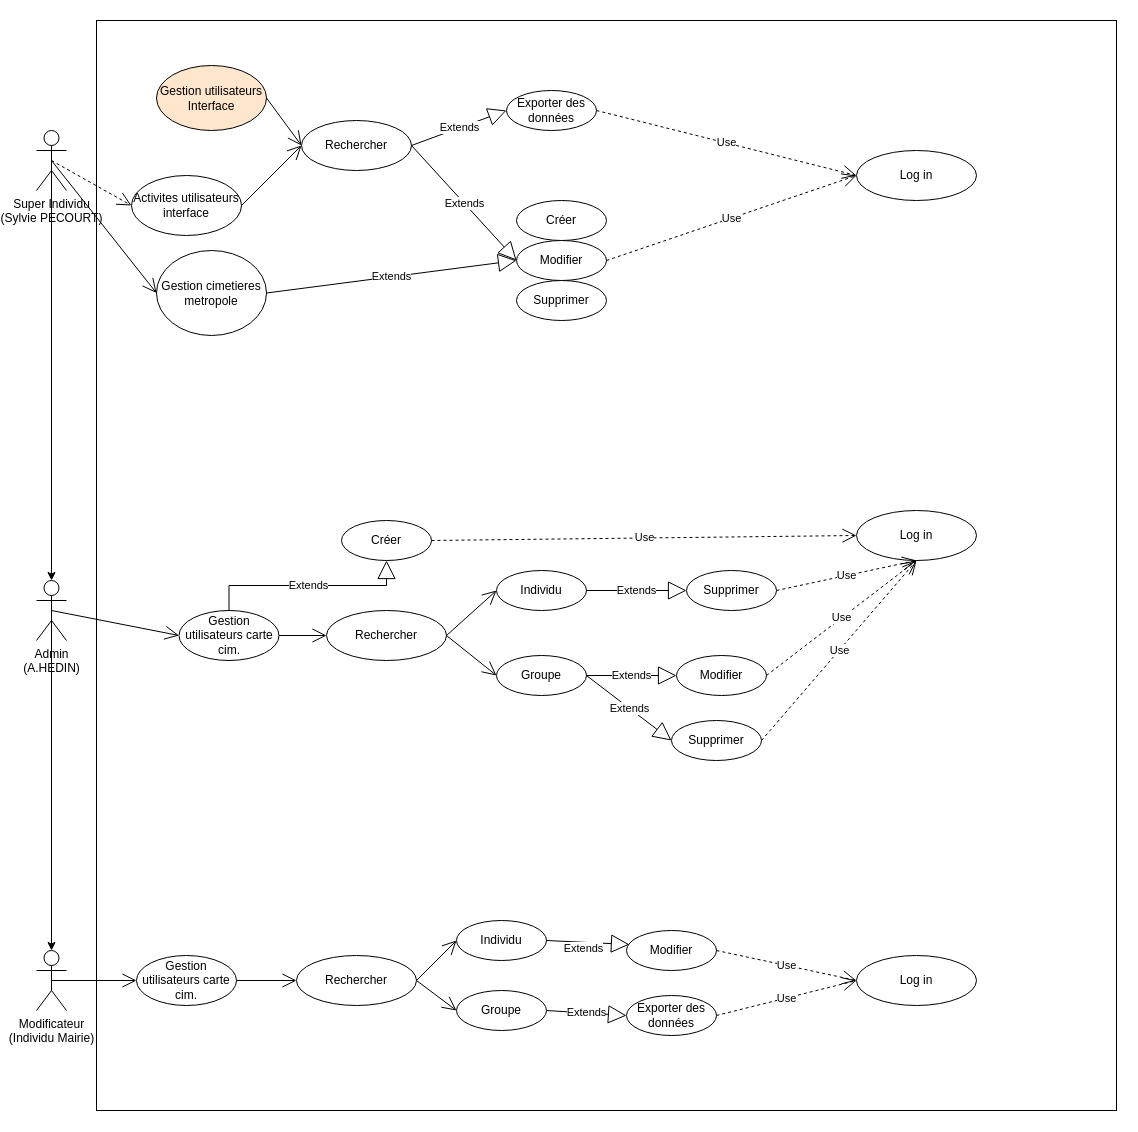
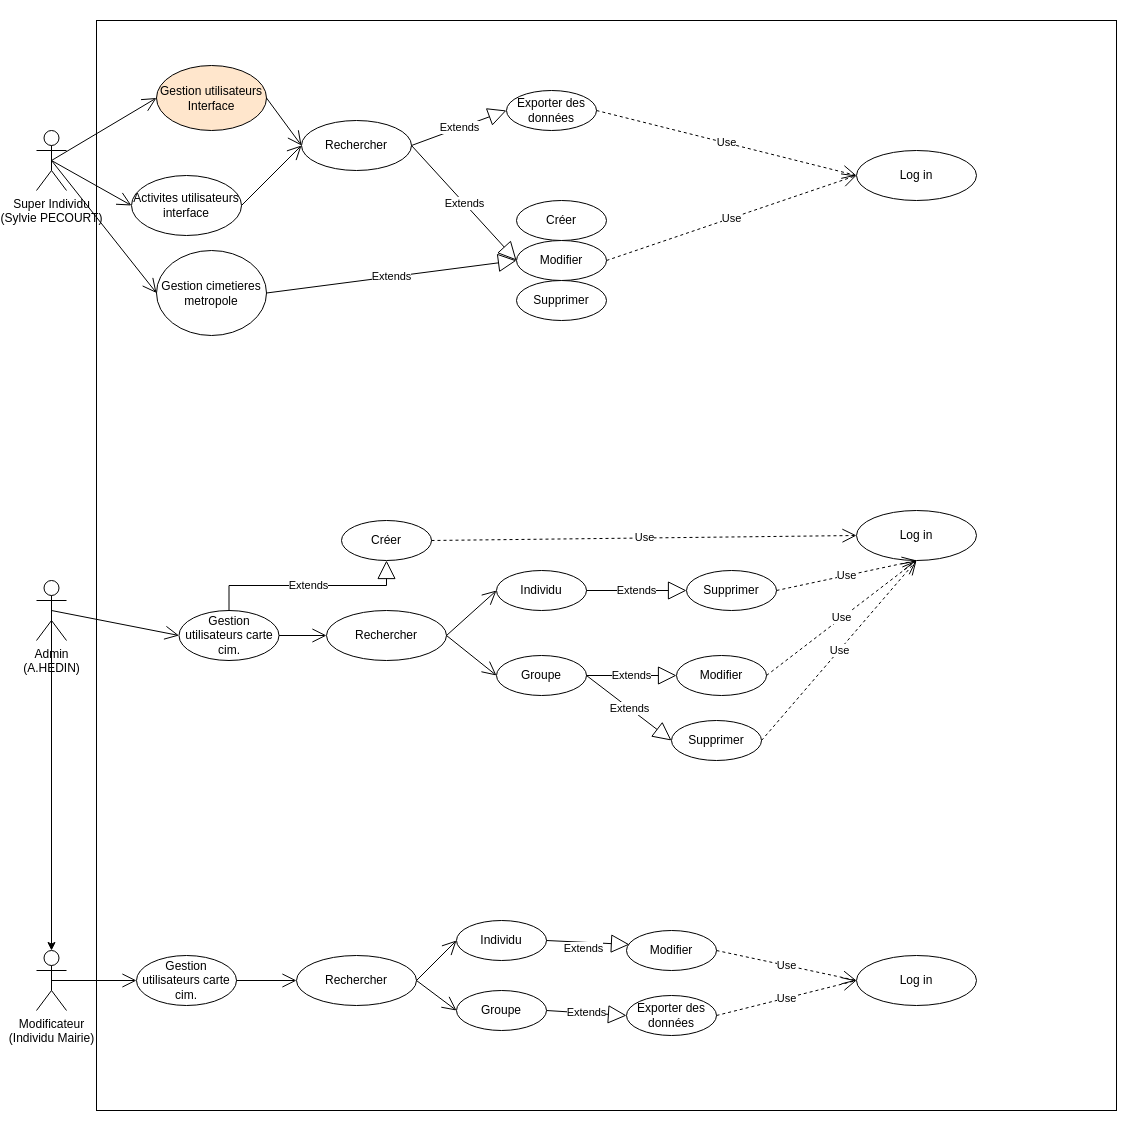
none -> (111, 125)
(94, 184) -> (94, 184)
(52, 374) -> none
